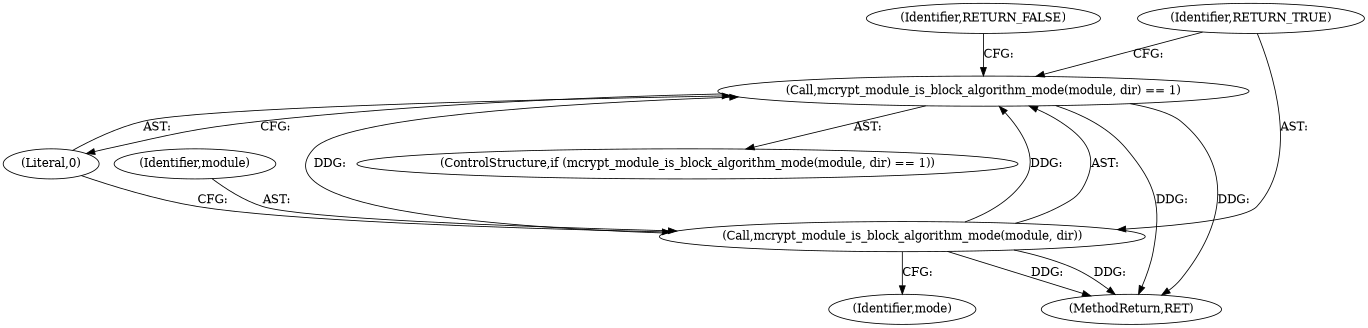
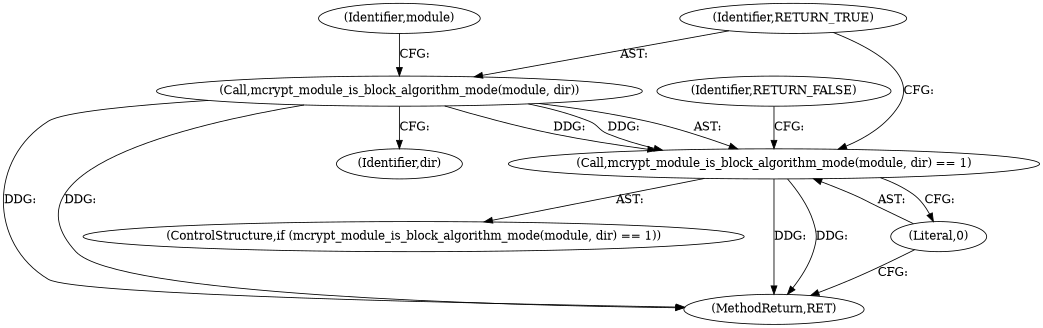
(279, 200) -> (417, 55)
(282, 216) -> (867, 272)
(902, 309) -> (399, 164)
